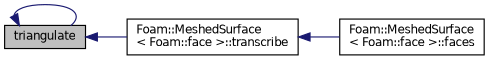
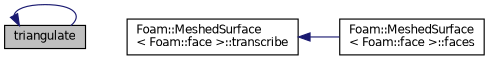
(112, 37) -> none
